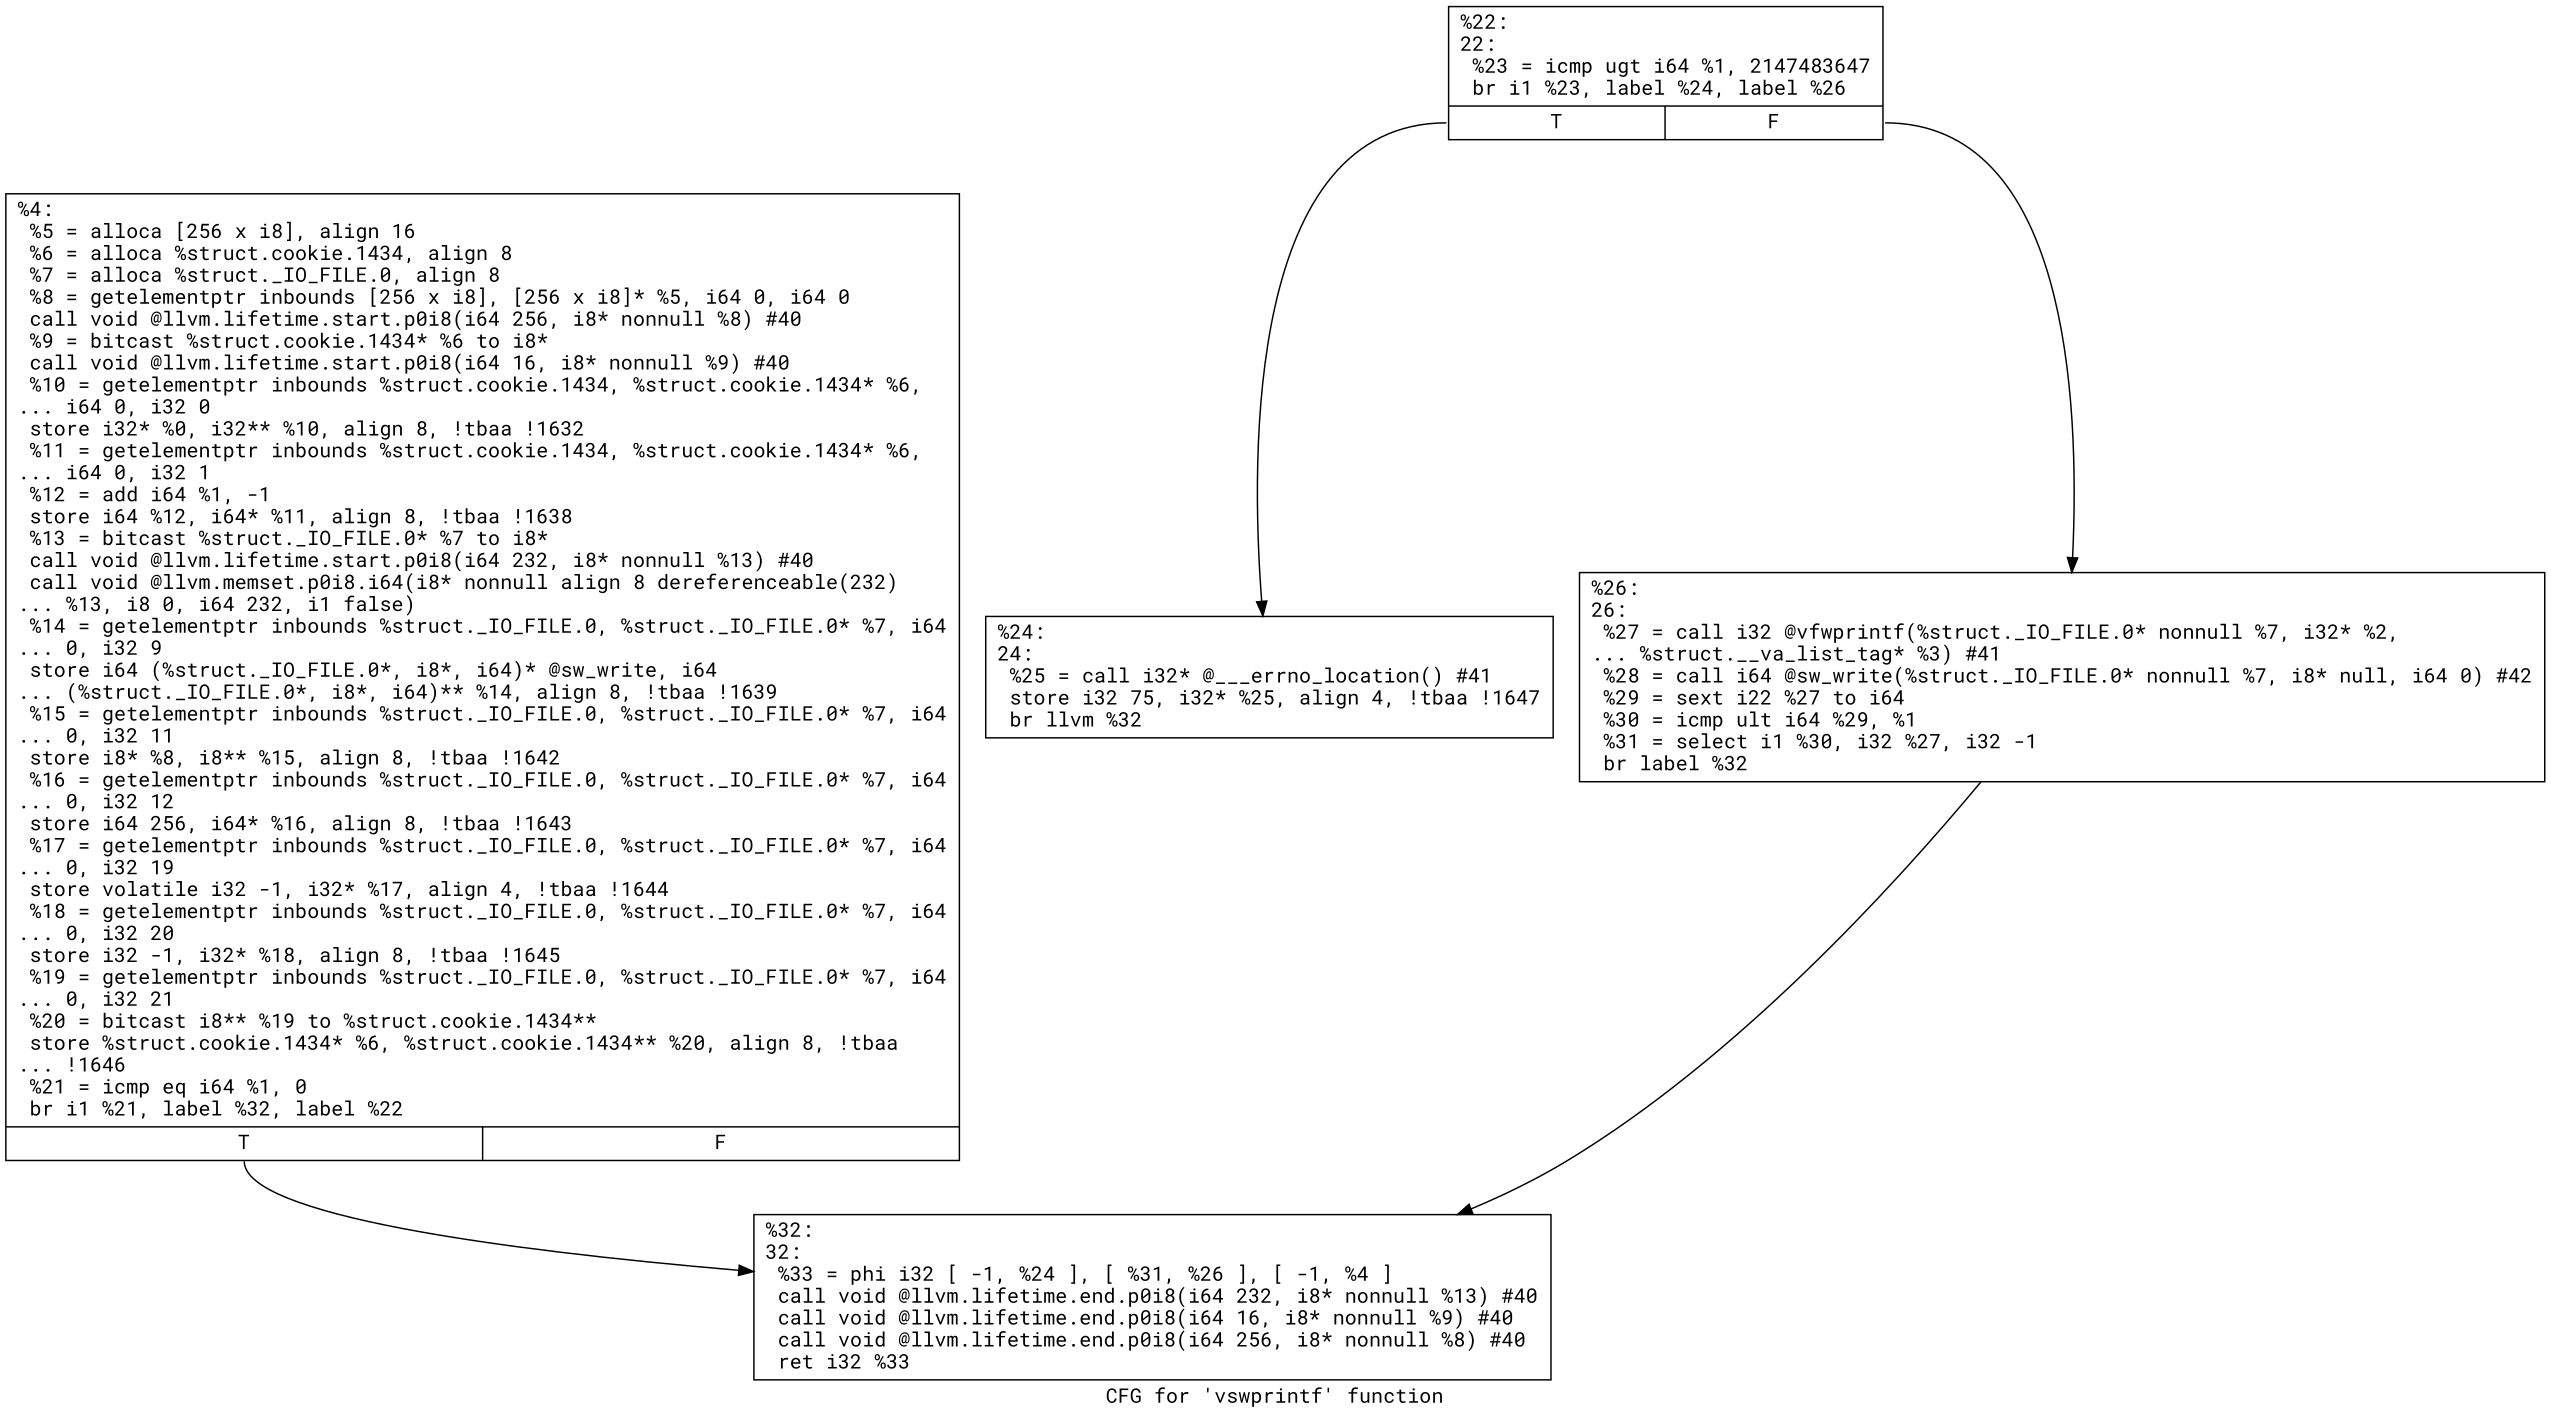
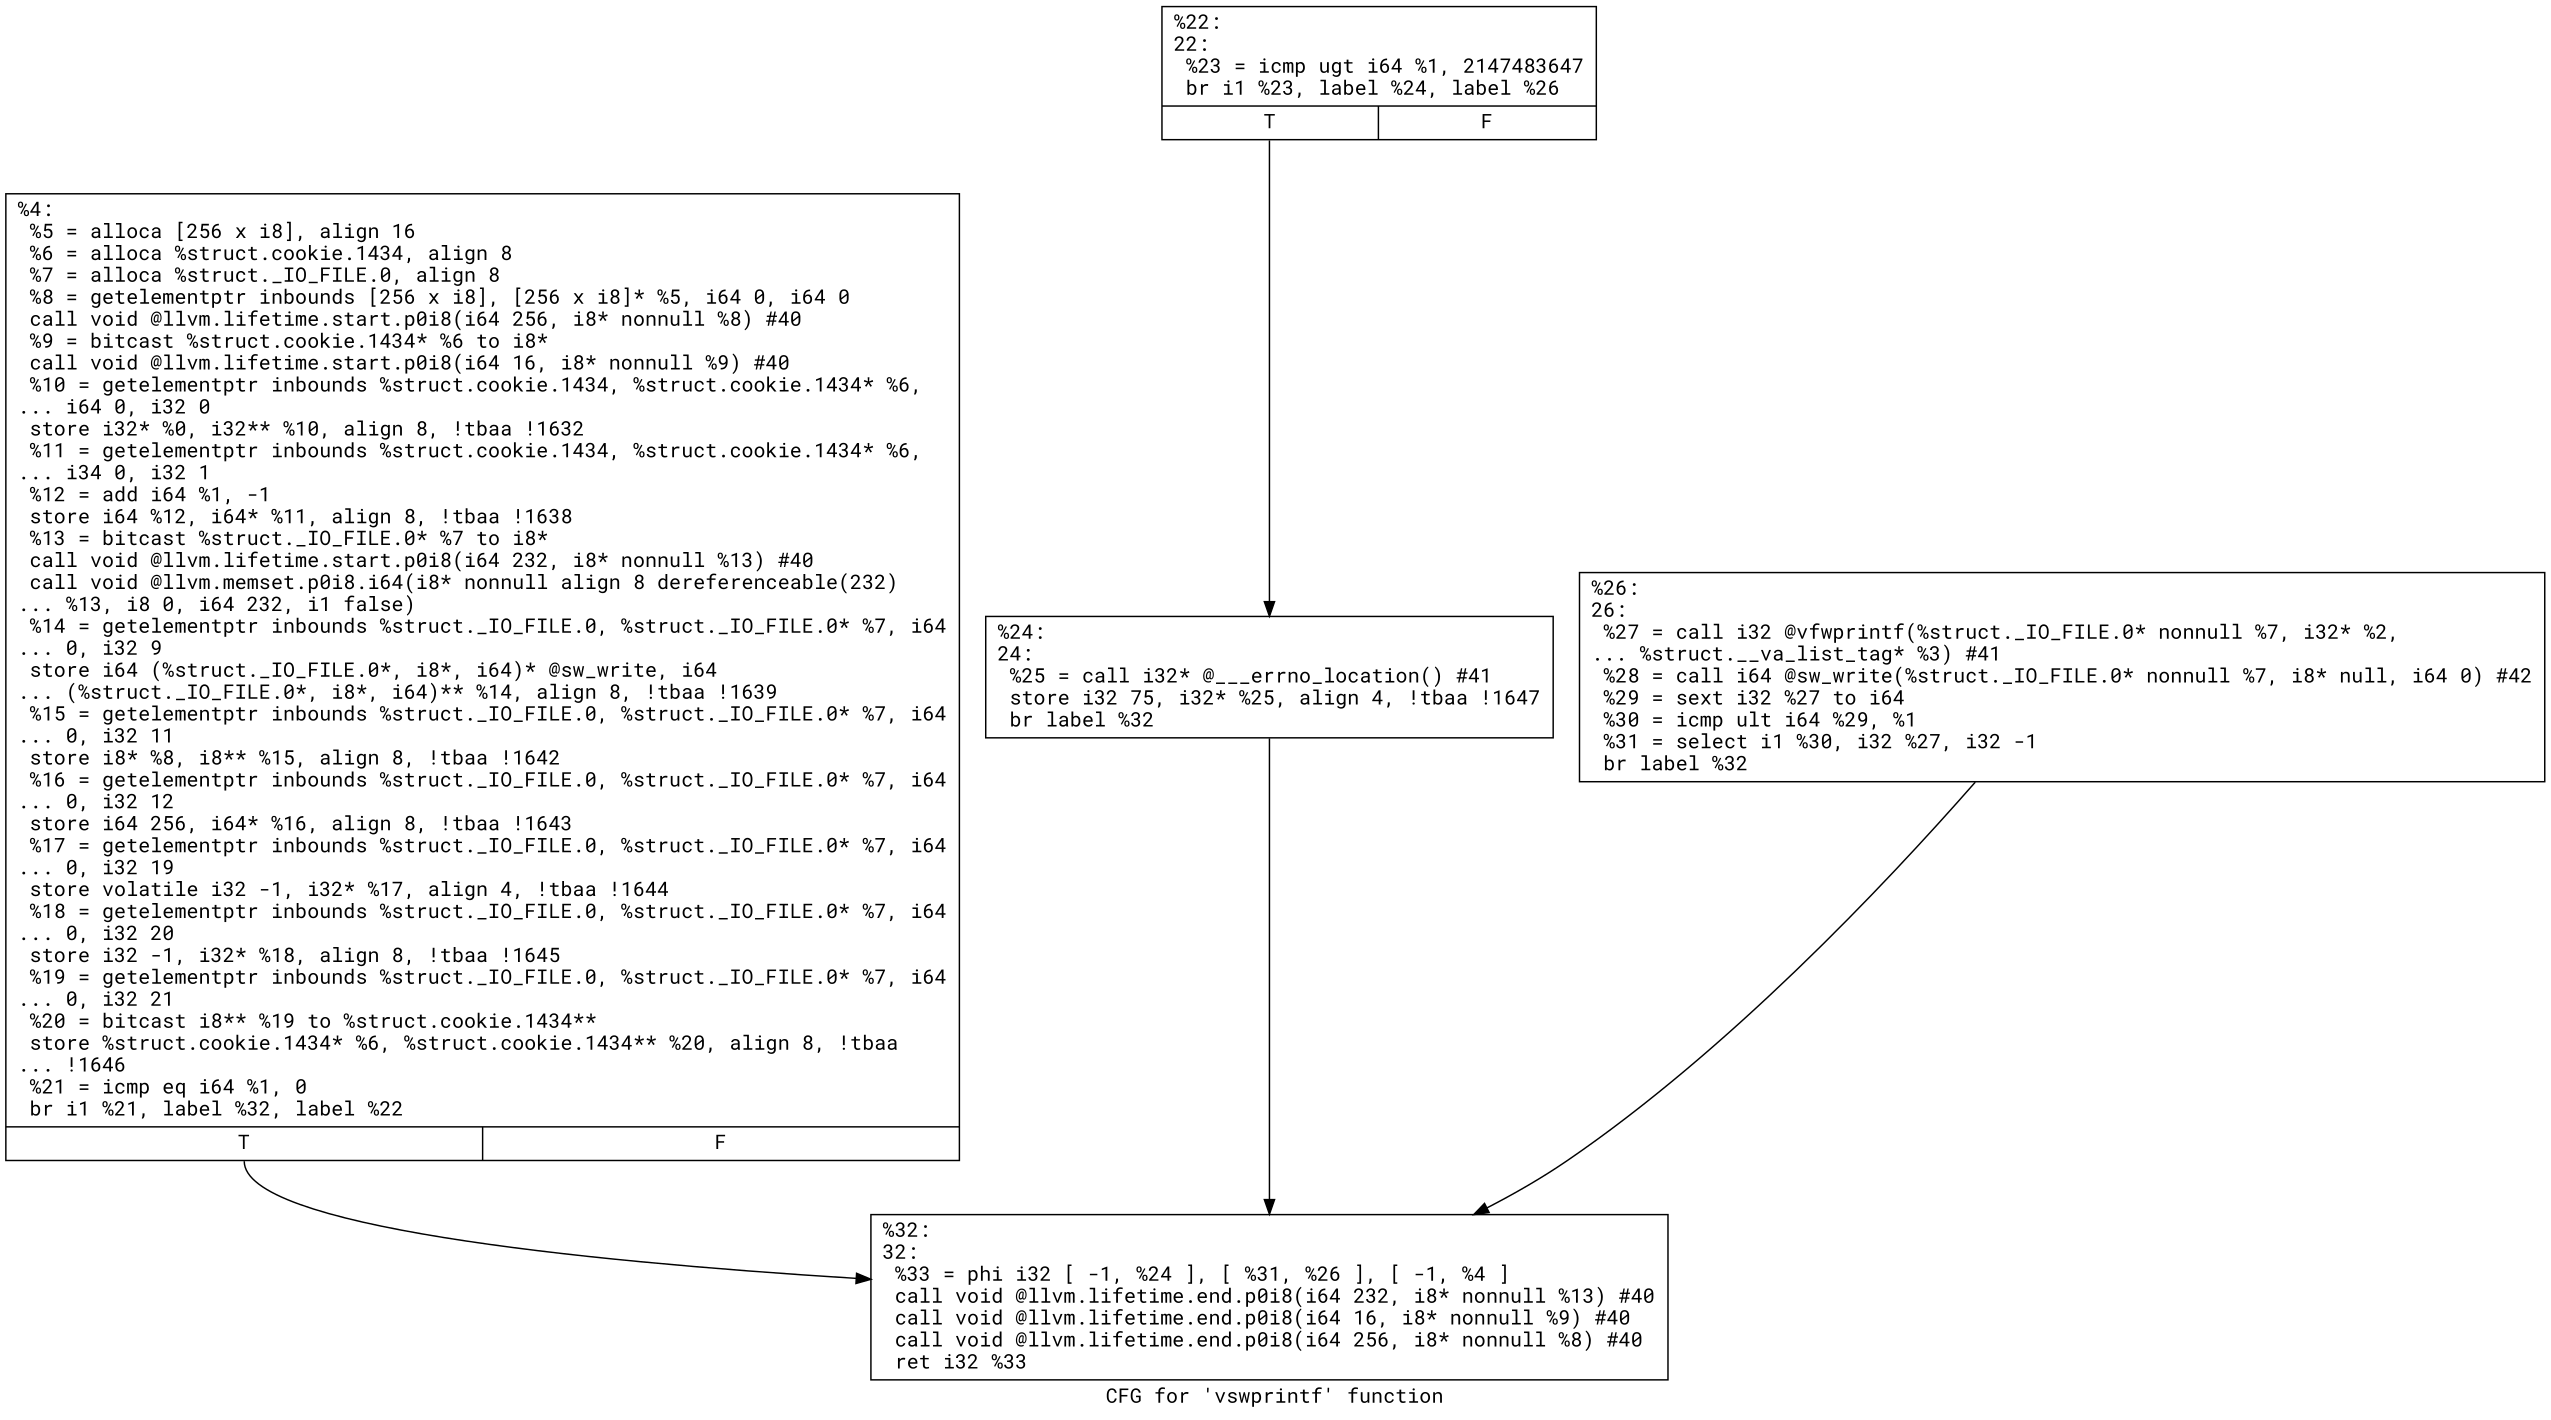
(2053, 297) -> none
(115, 473) -> (115, 473)
(1748, 698) -> (1748, 698)
(1071, 720) -> (1076, 720)
none -> (1269, 969)
